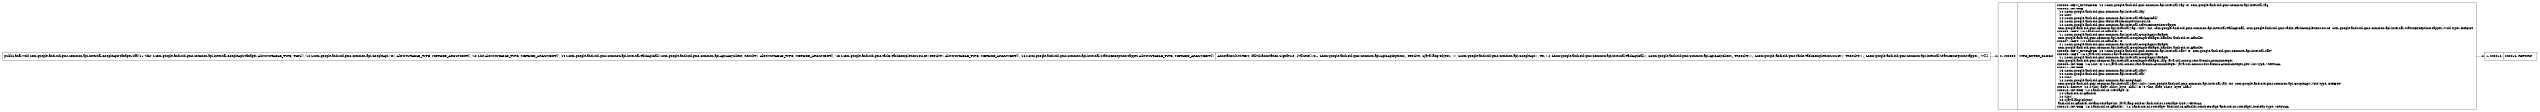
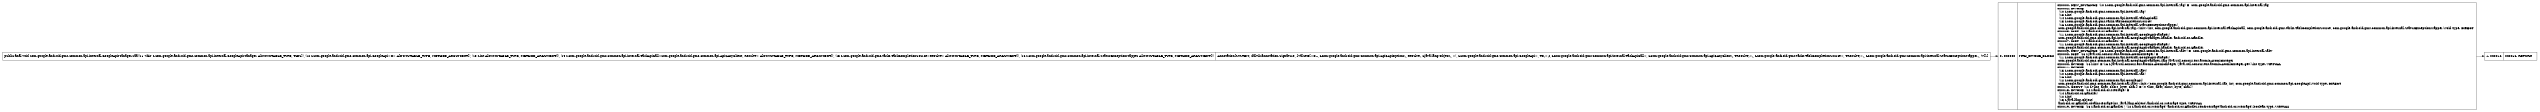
(2036, 56) -> (2036, 56)
